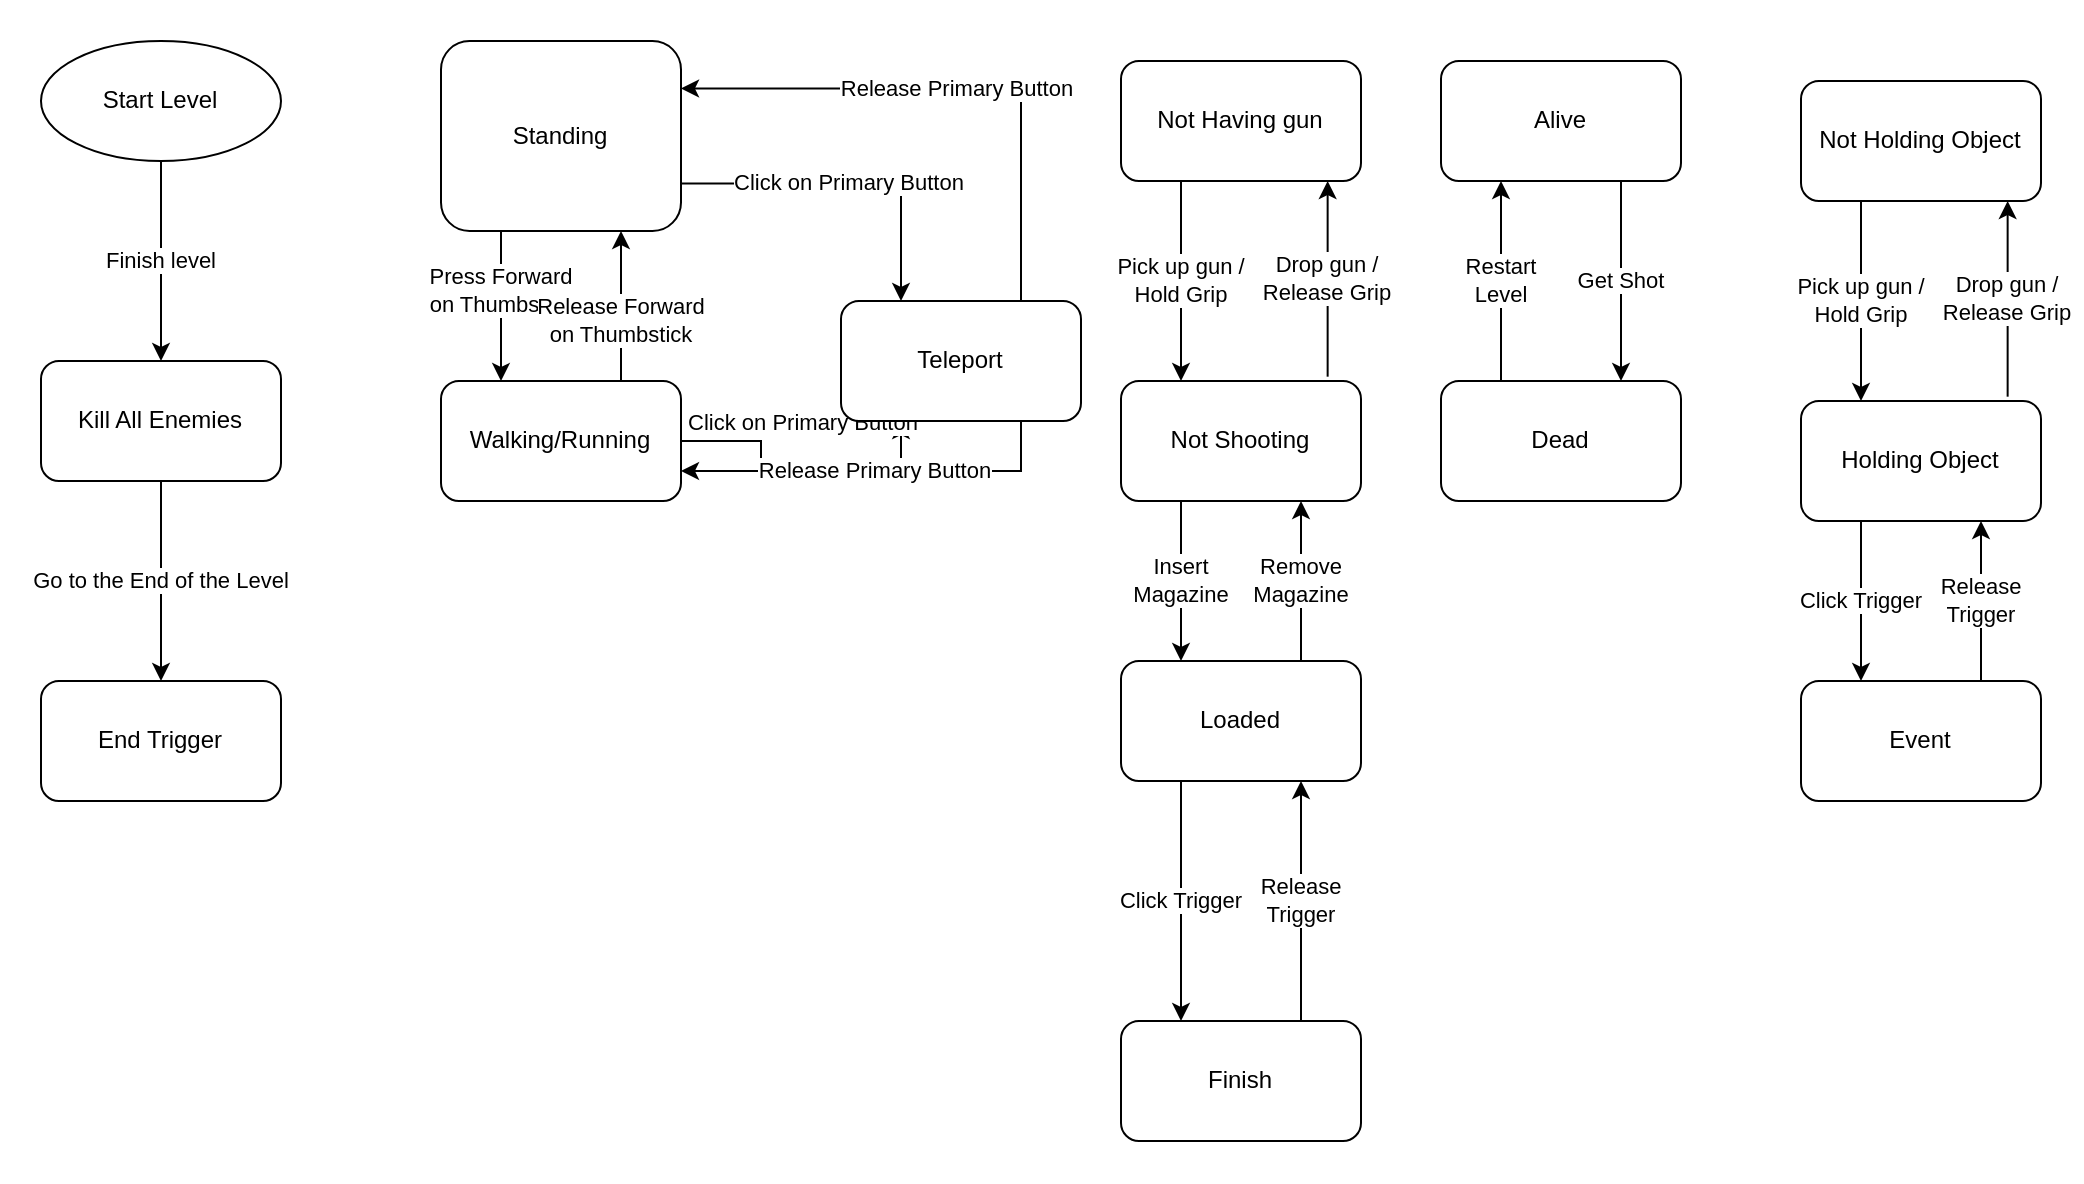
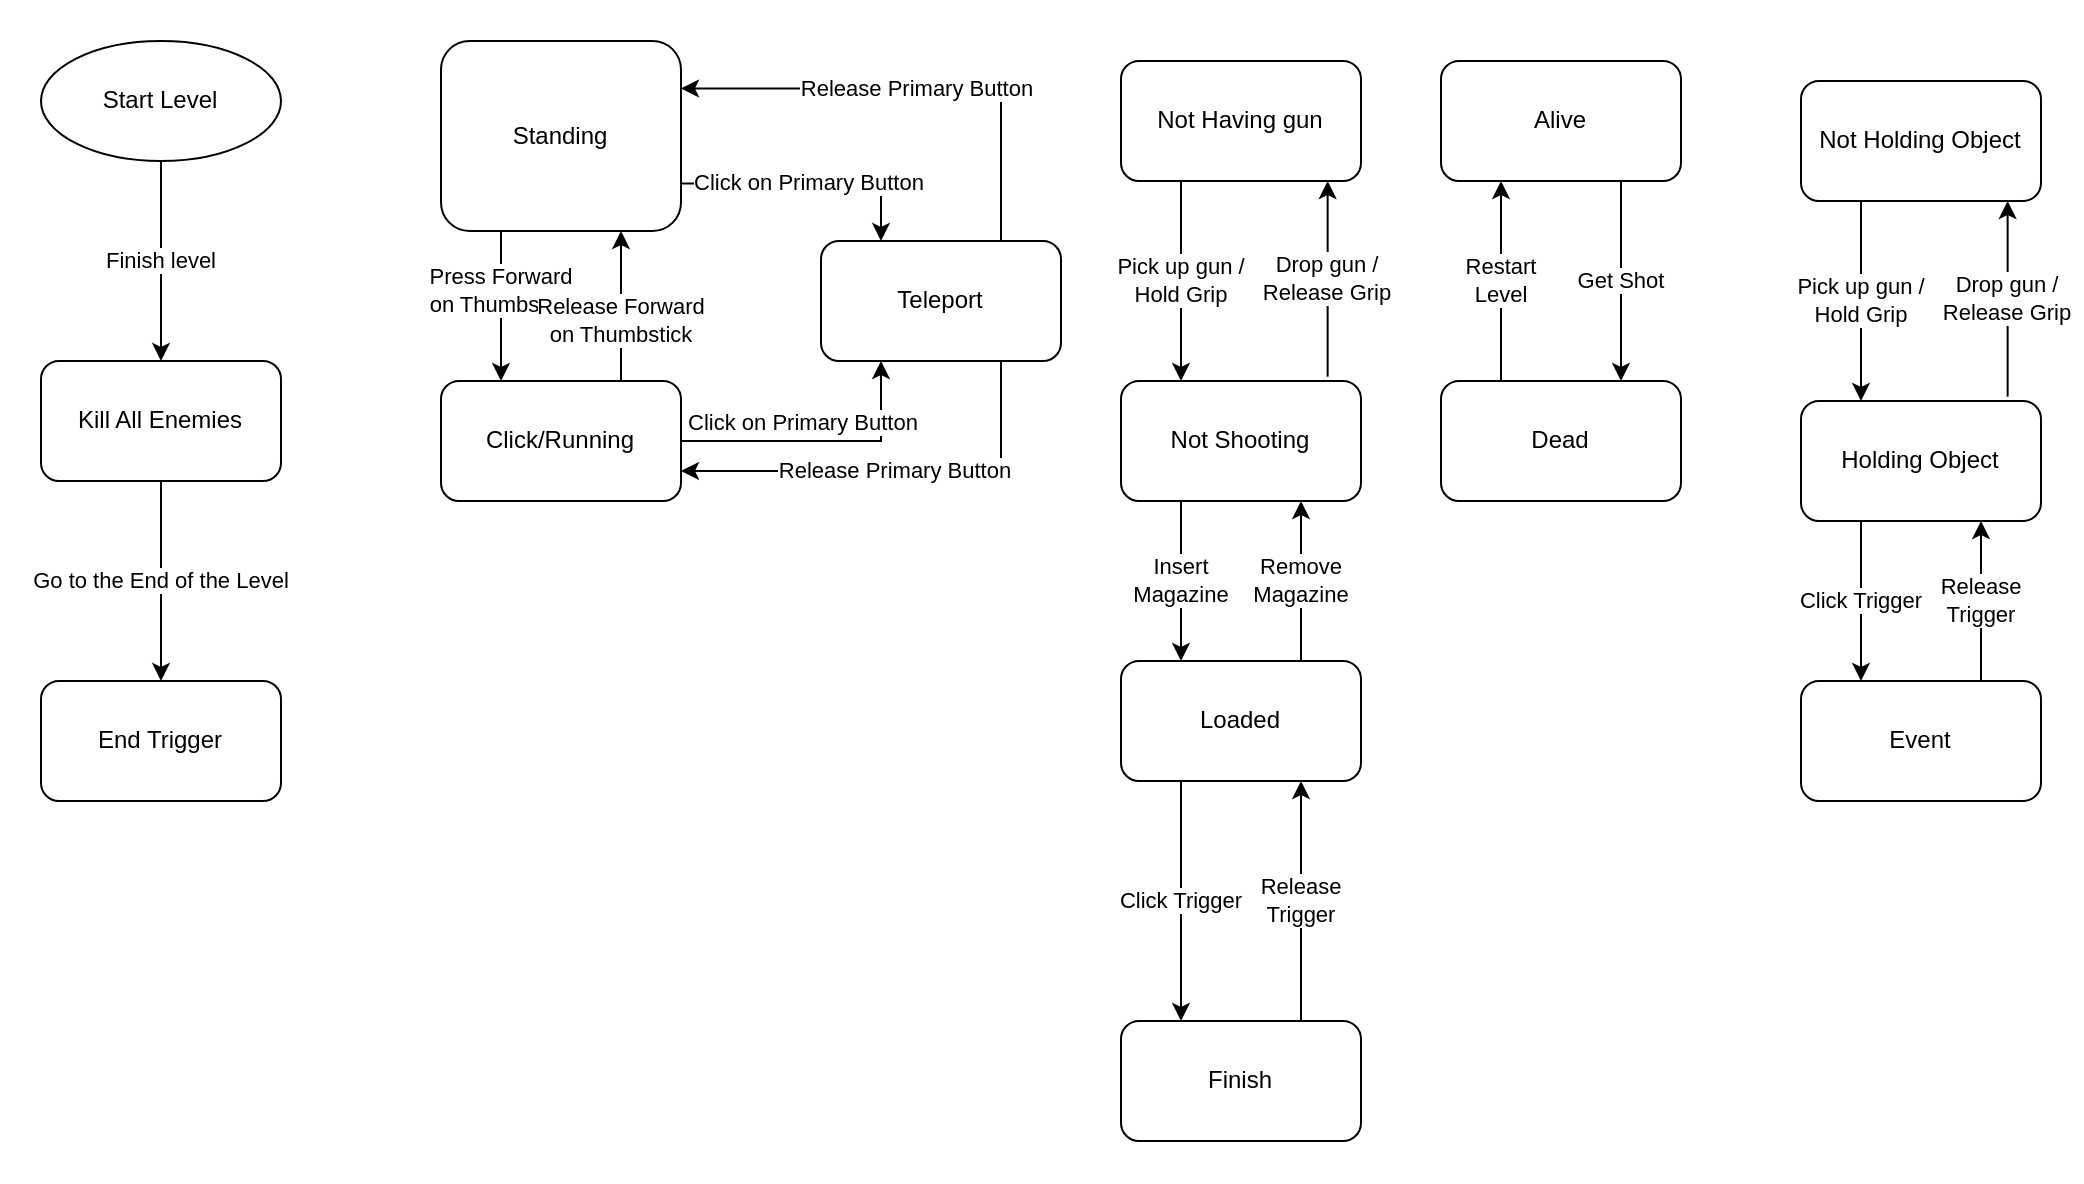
(961, 361) -> (941, 301)
(561, 441) -> (561, 441)
